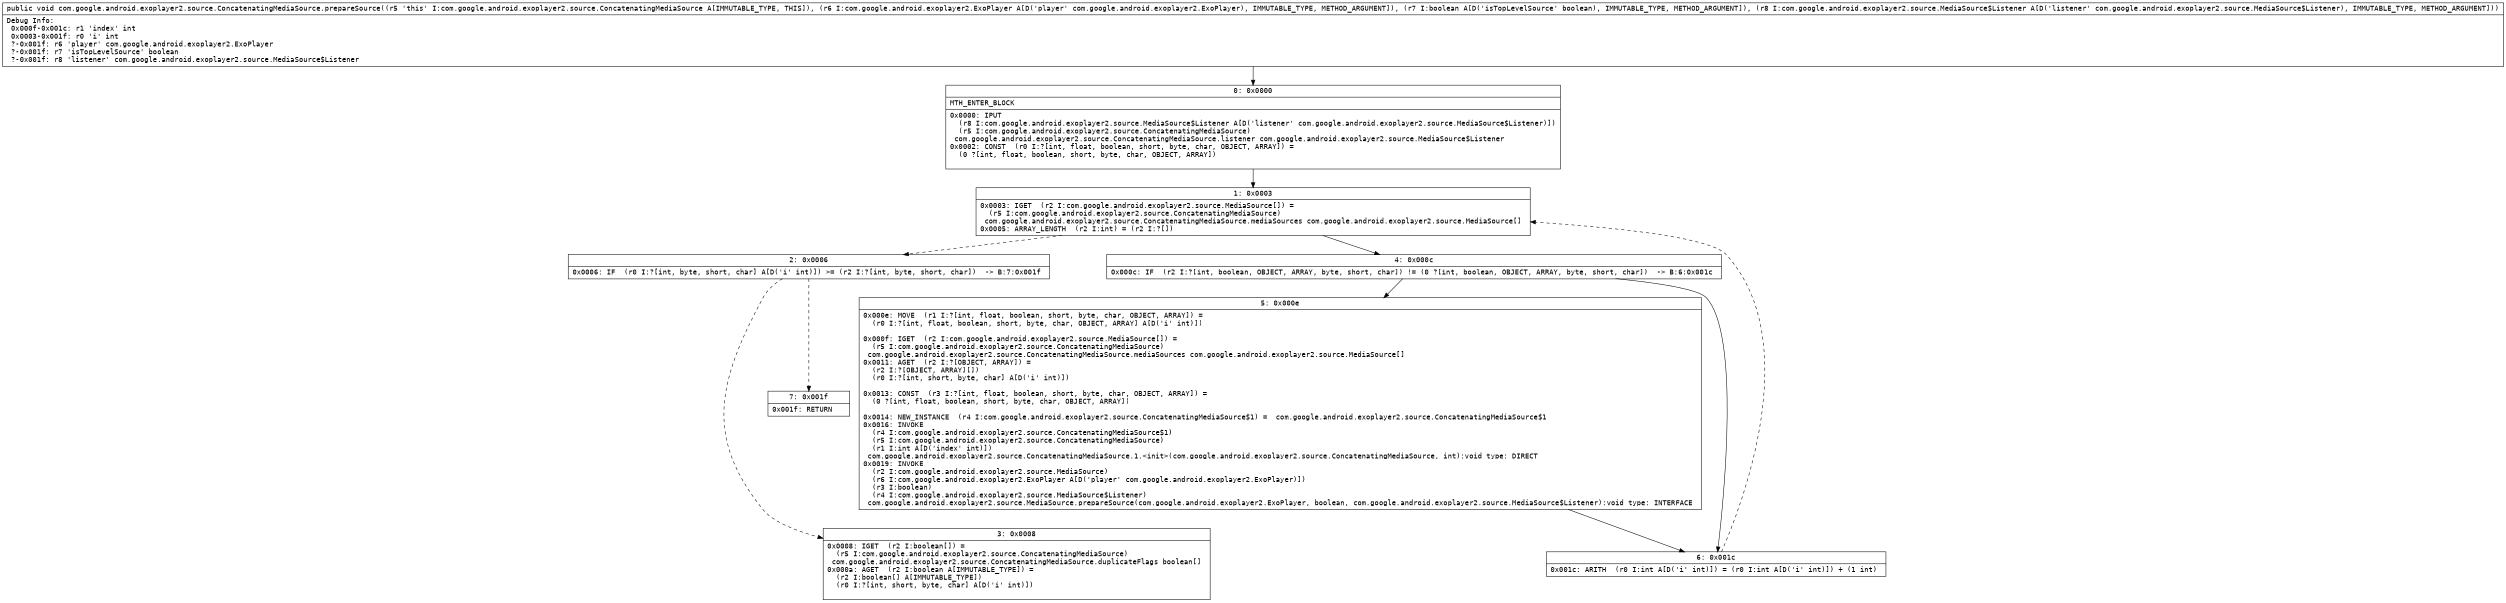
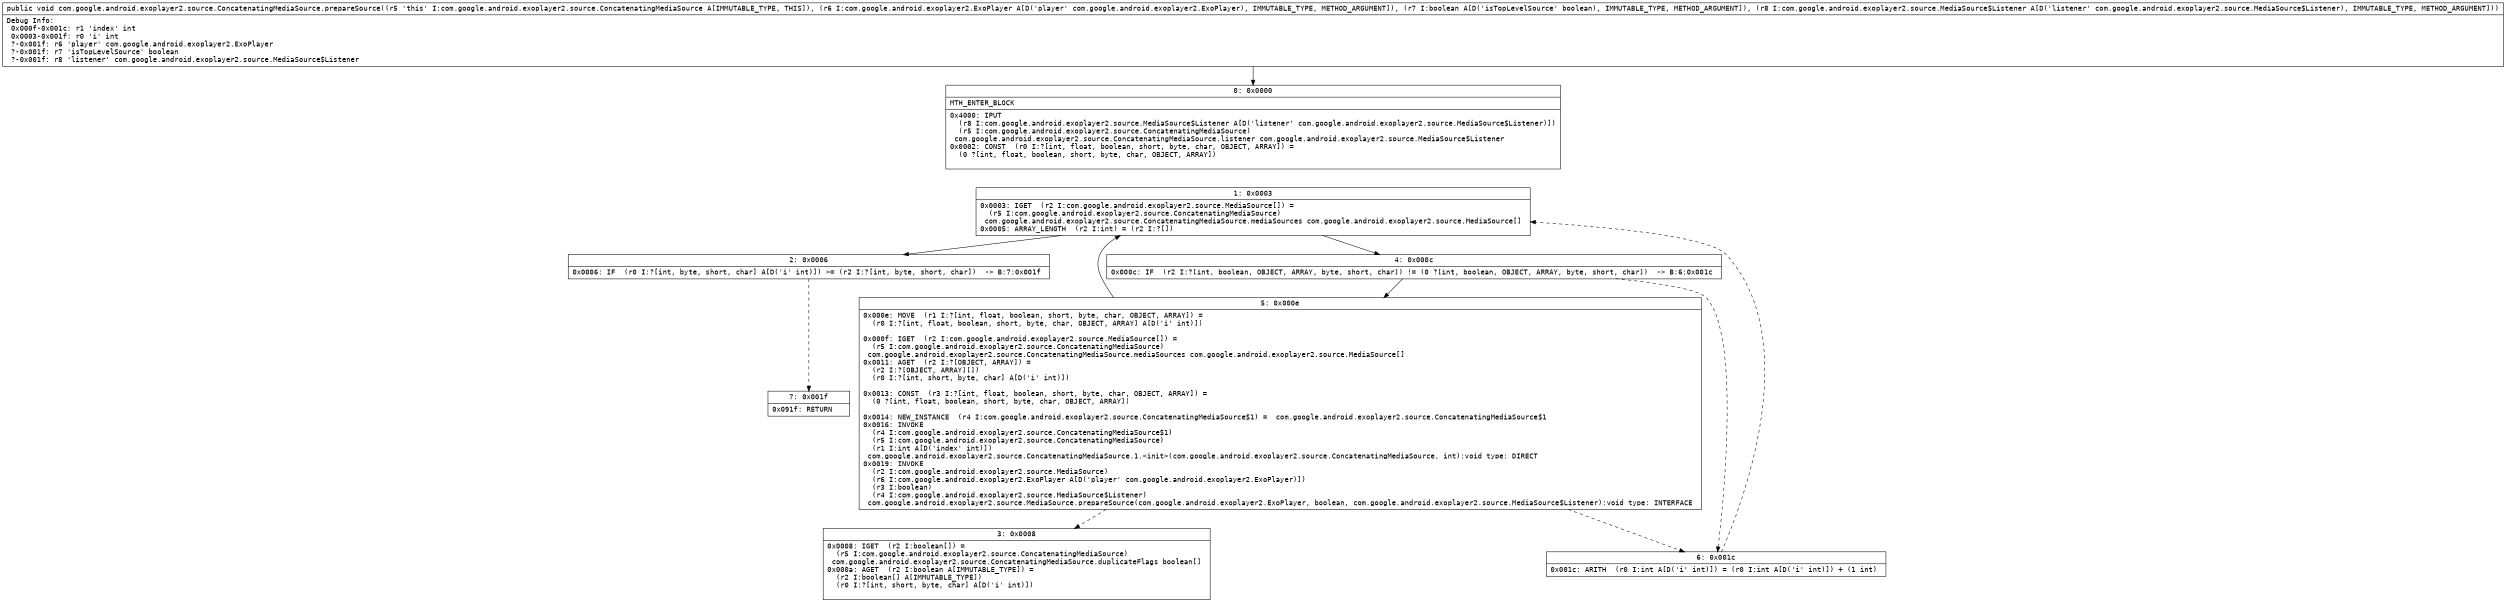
(980, 116) -> (980, 116)
(1253, 176) -> (1098, 267)
(985, 245) -> (985, 245)
(1726, 374) -> (1726, 374)
(809, 410) -> (809, 410)
(725, 422) -> (1093, 518)
(1624, 530) -> (1624, 530)
